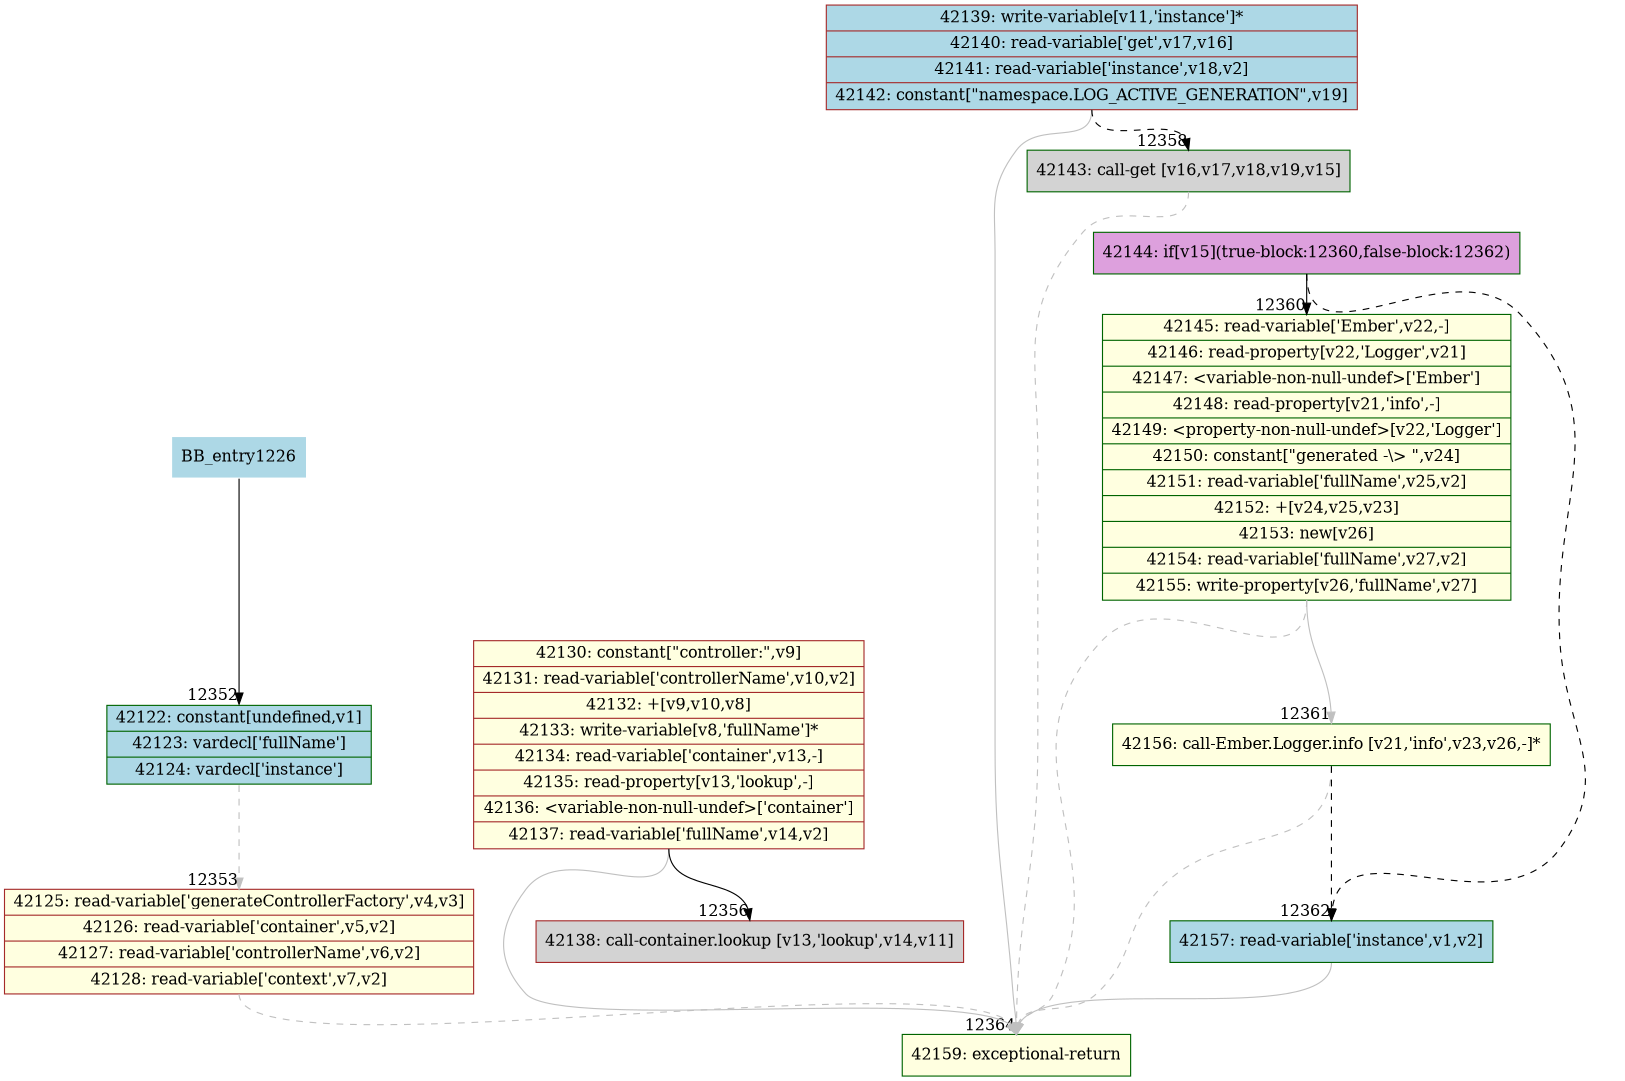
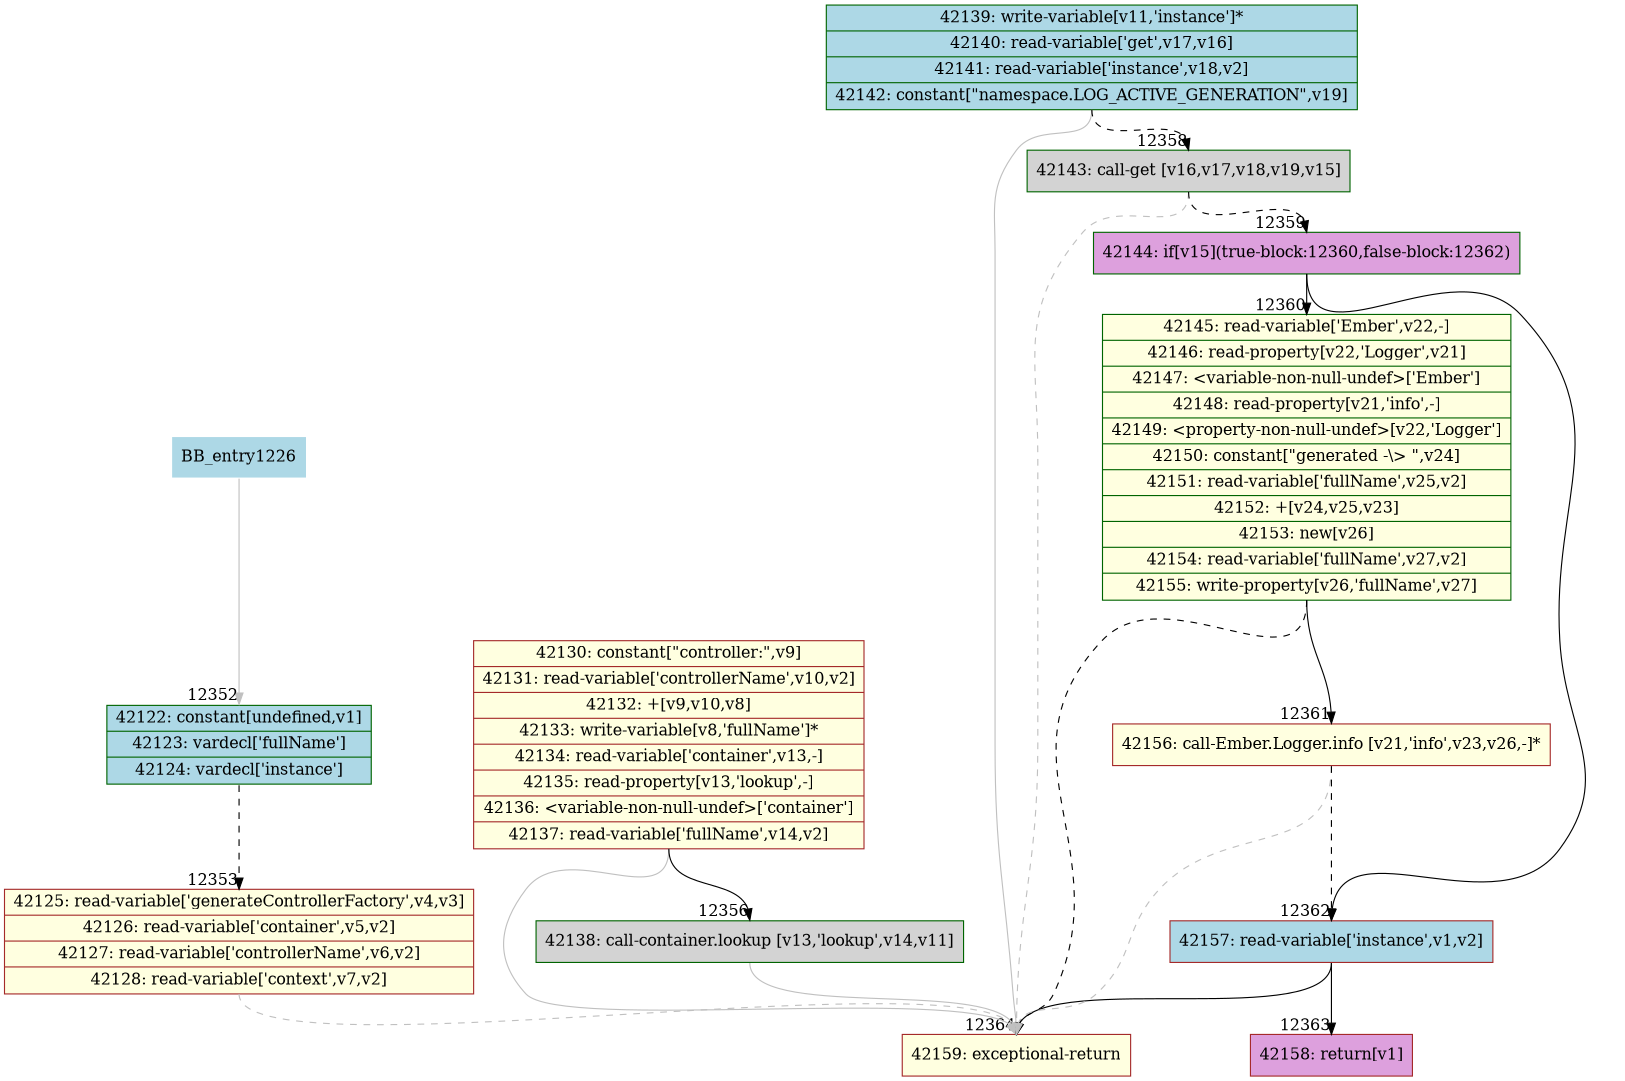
(1092, 57) -> (1092, 57)
none -> (1242, 213)
(1560, 583) -> (1560, 583)
(239, 586) -> (239, 586)
(1317, 656) -> (1317, 656)
(1060, 719) -> (1060, 719)
(1331, 745) -> (1331, 745)
(239, 831) -> (239, 831)
(750, 942) -> (750, 942)
(1331, 942) -> (1331, 942)
none -> (850, 997)
(1179, 999) -> (1179, 999)
(1016, 1055) -> (1016, 1055)
none -> (1331, 1055)
